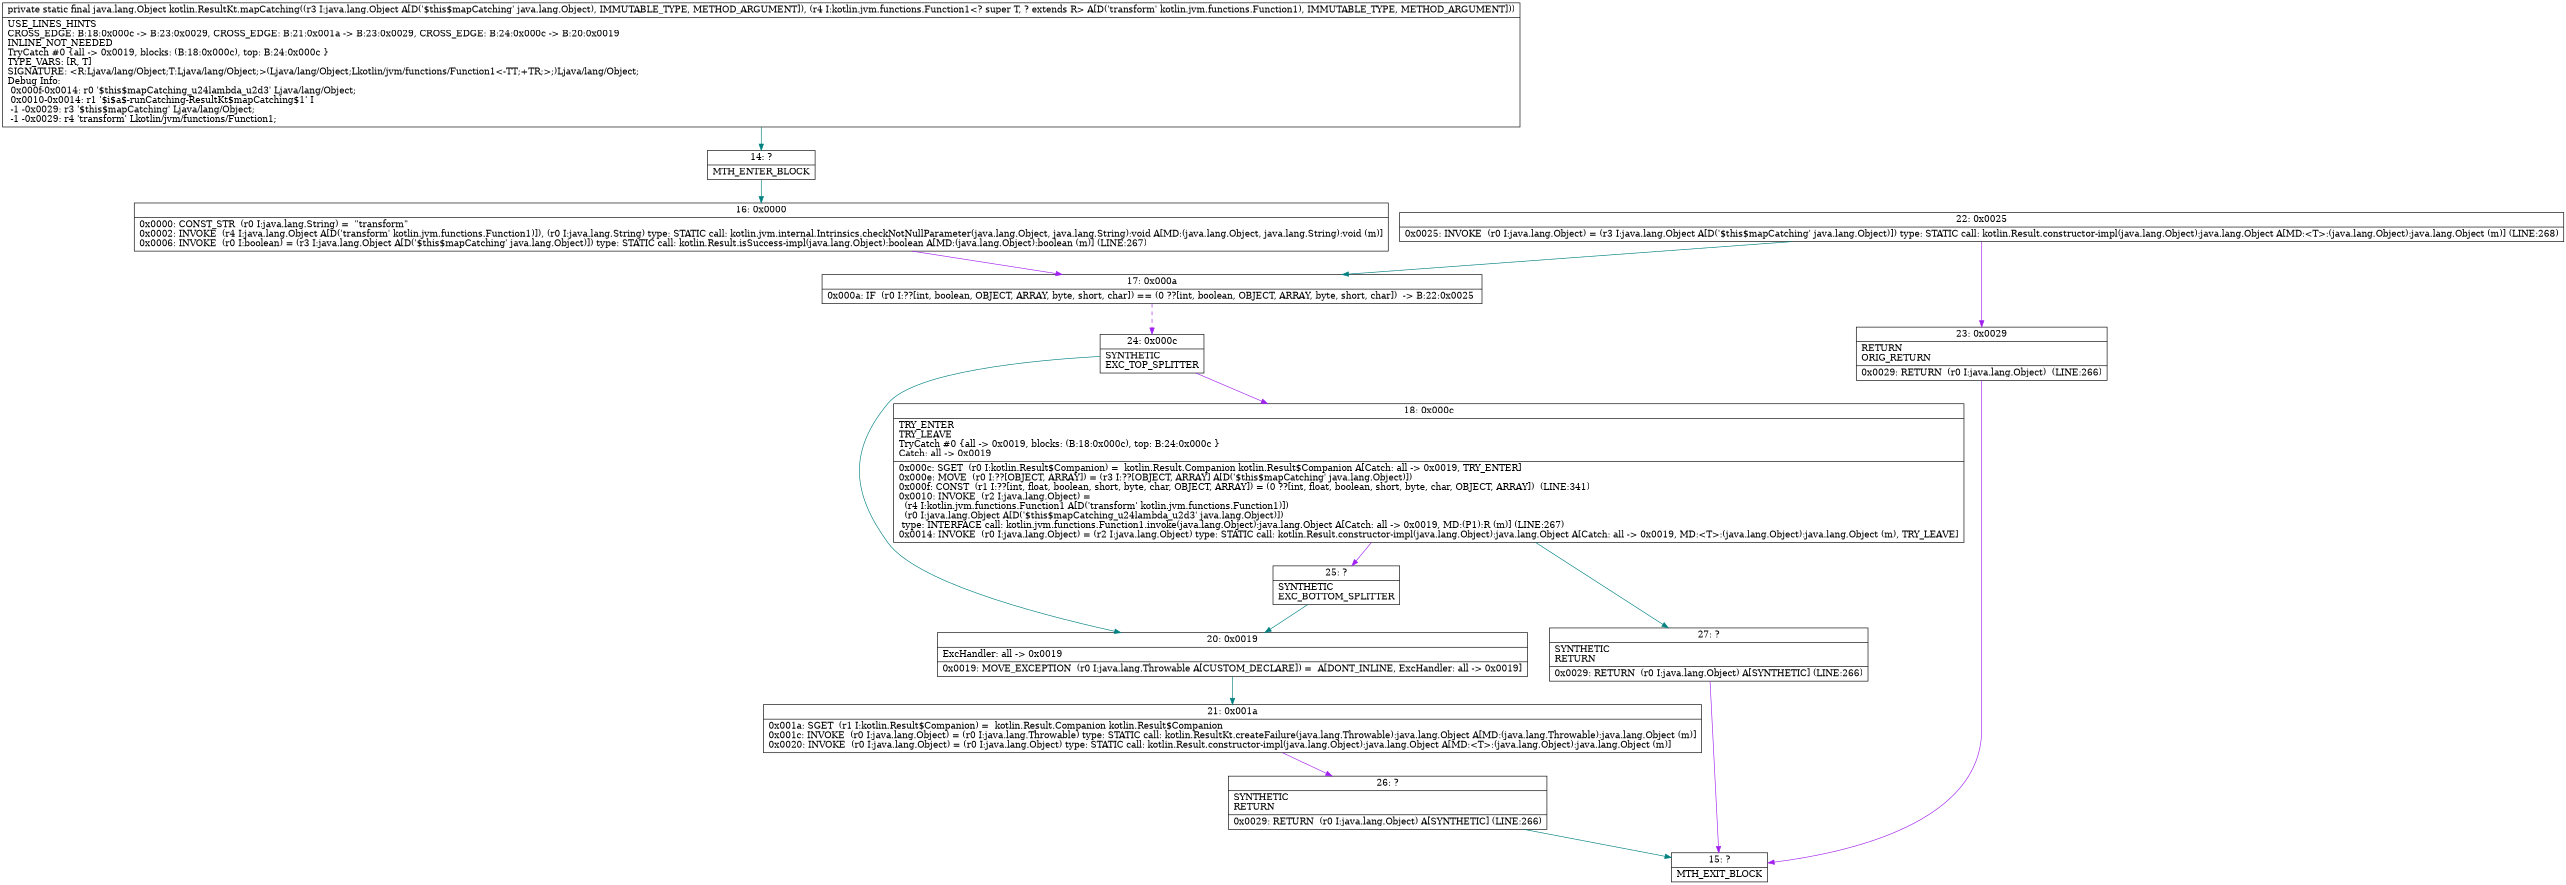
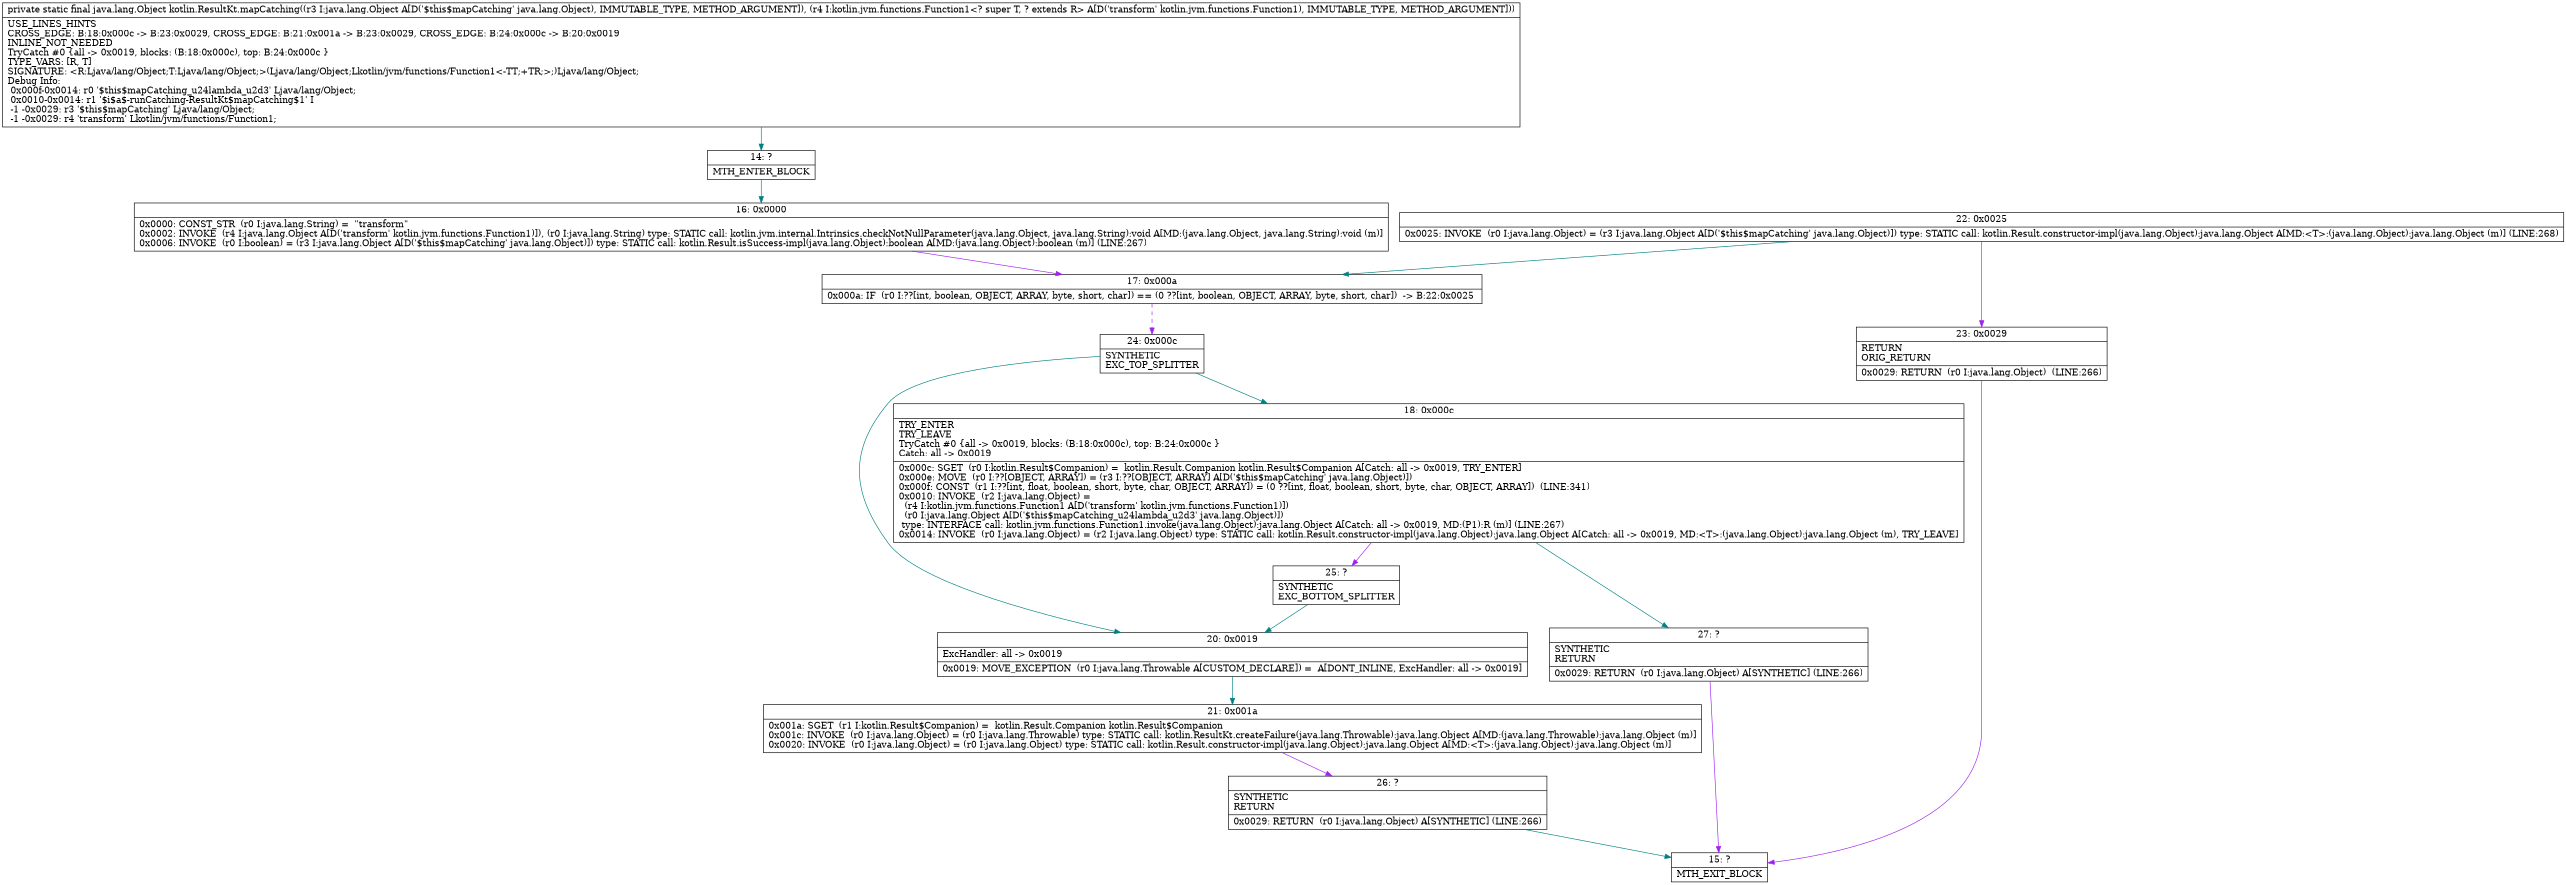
(1229, 387) -> (1229, 387)
